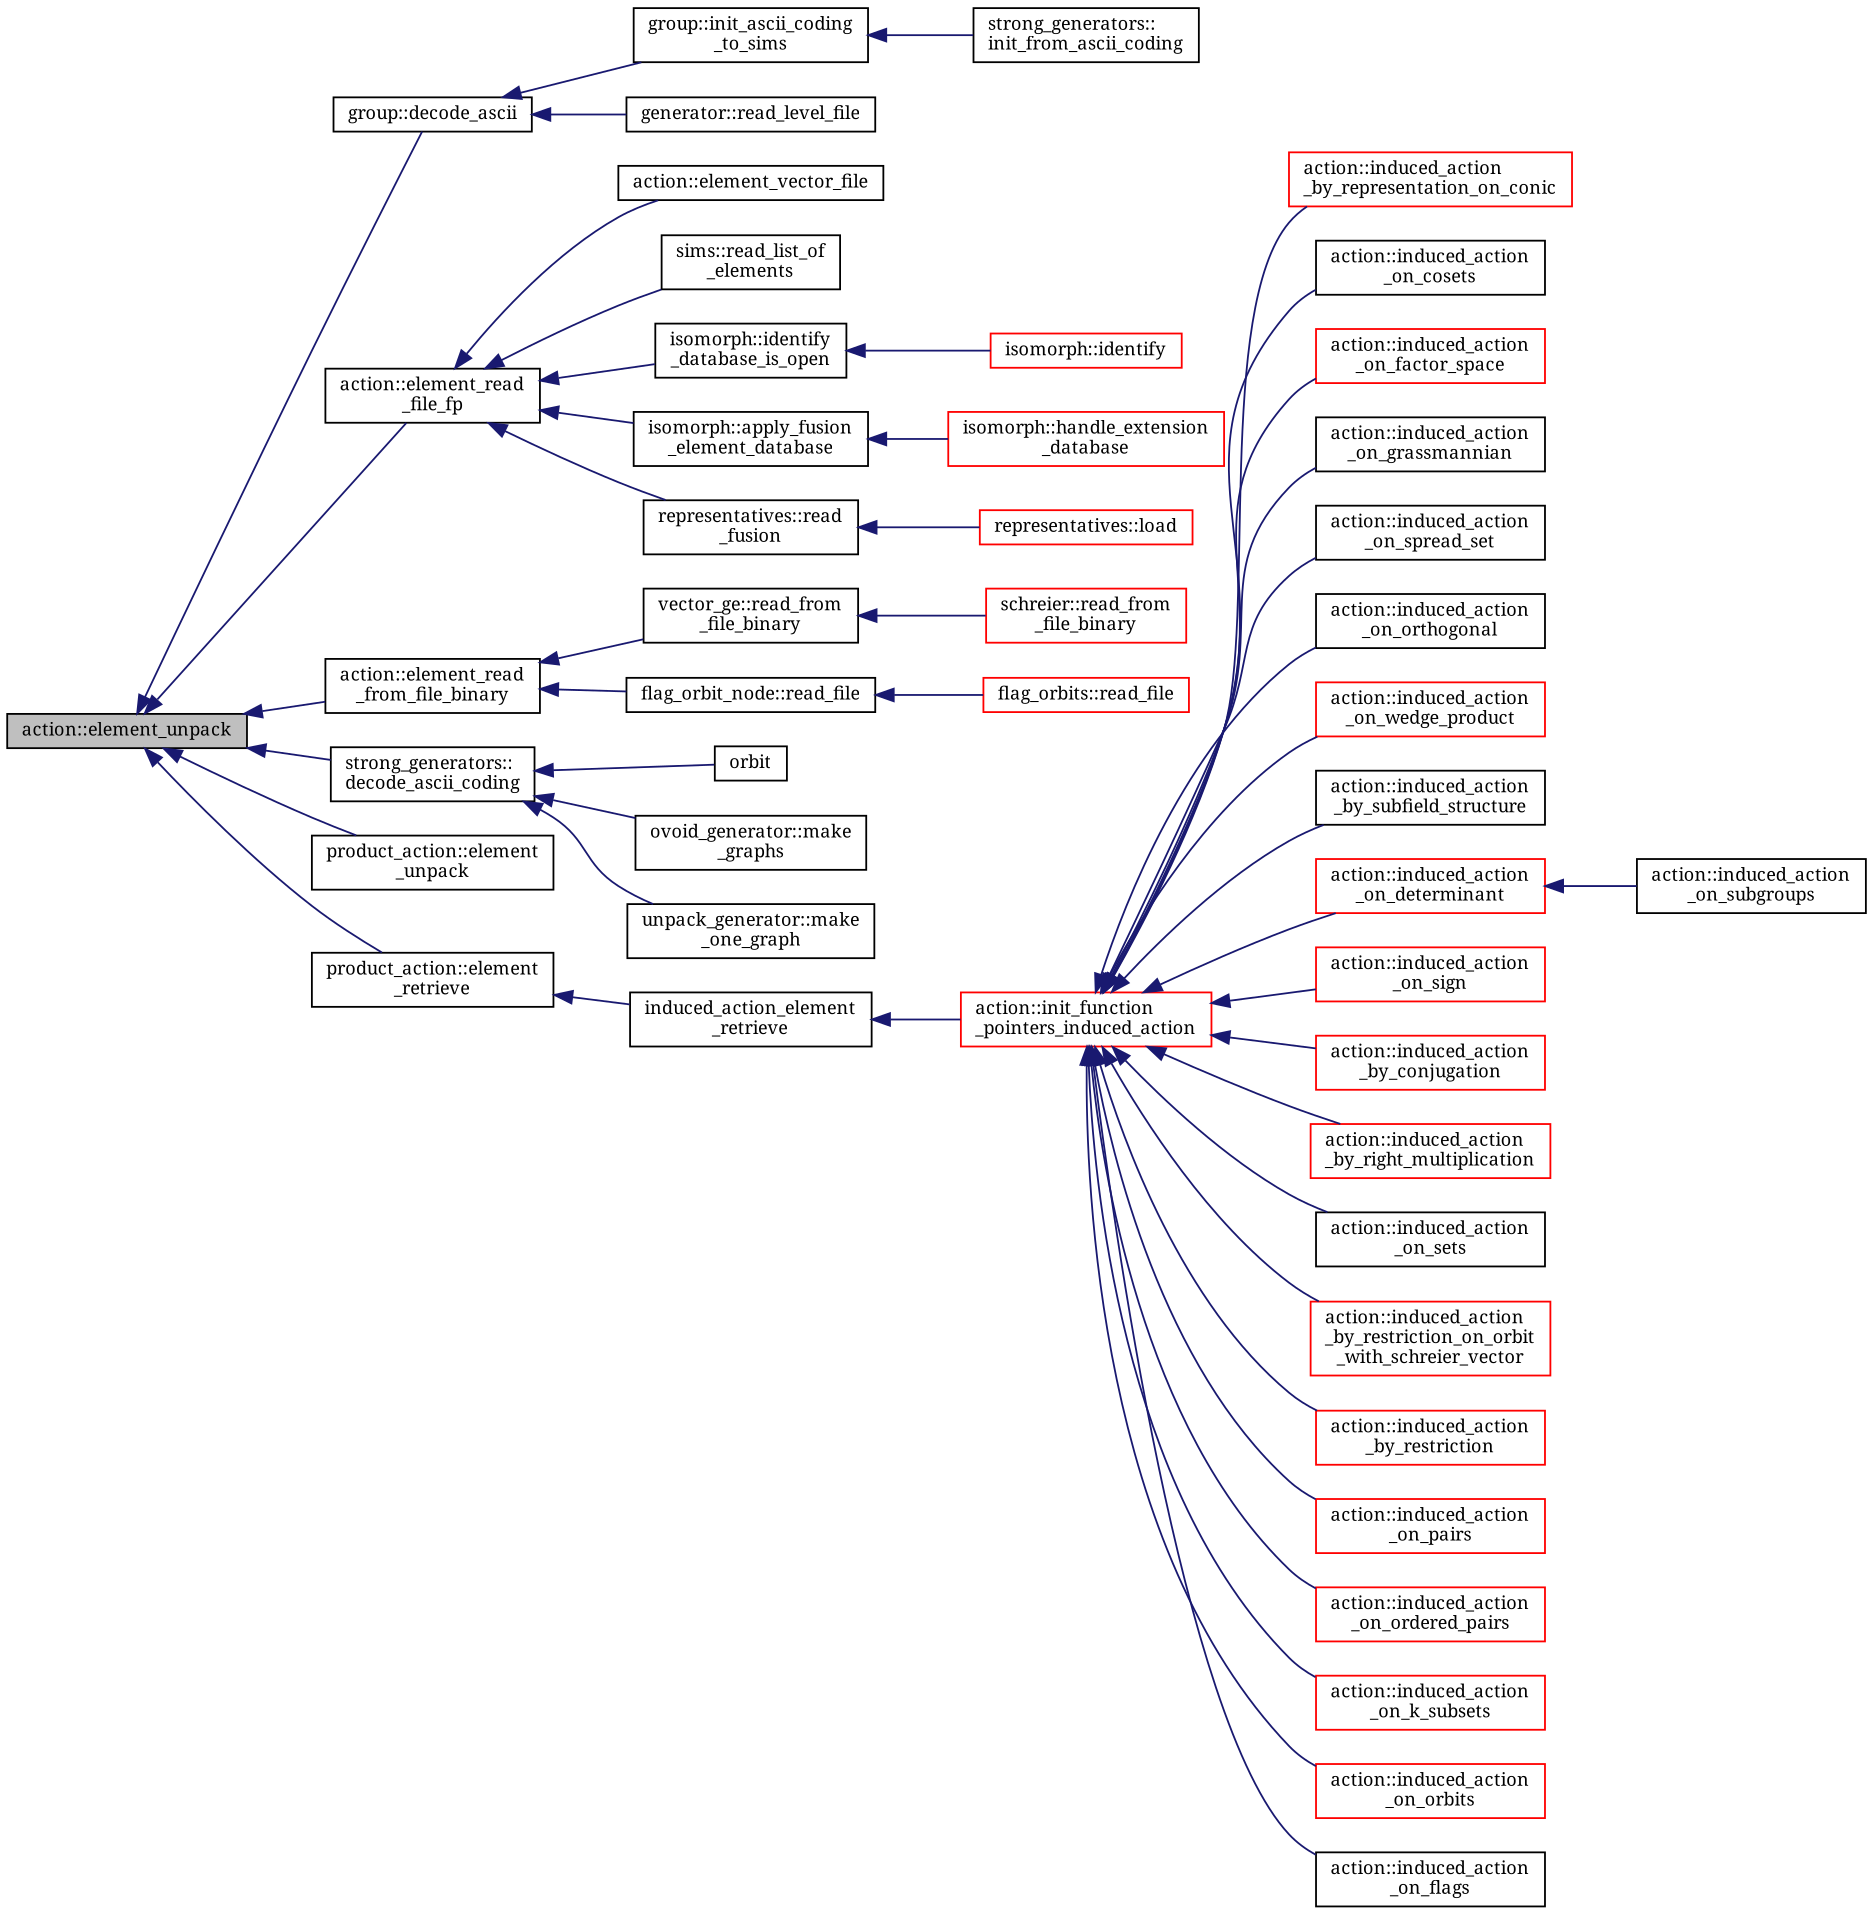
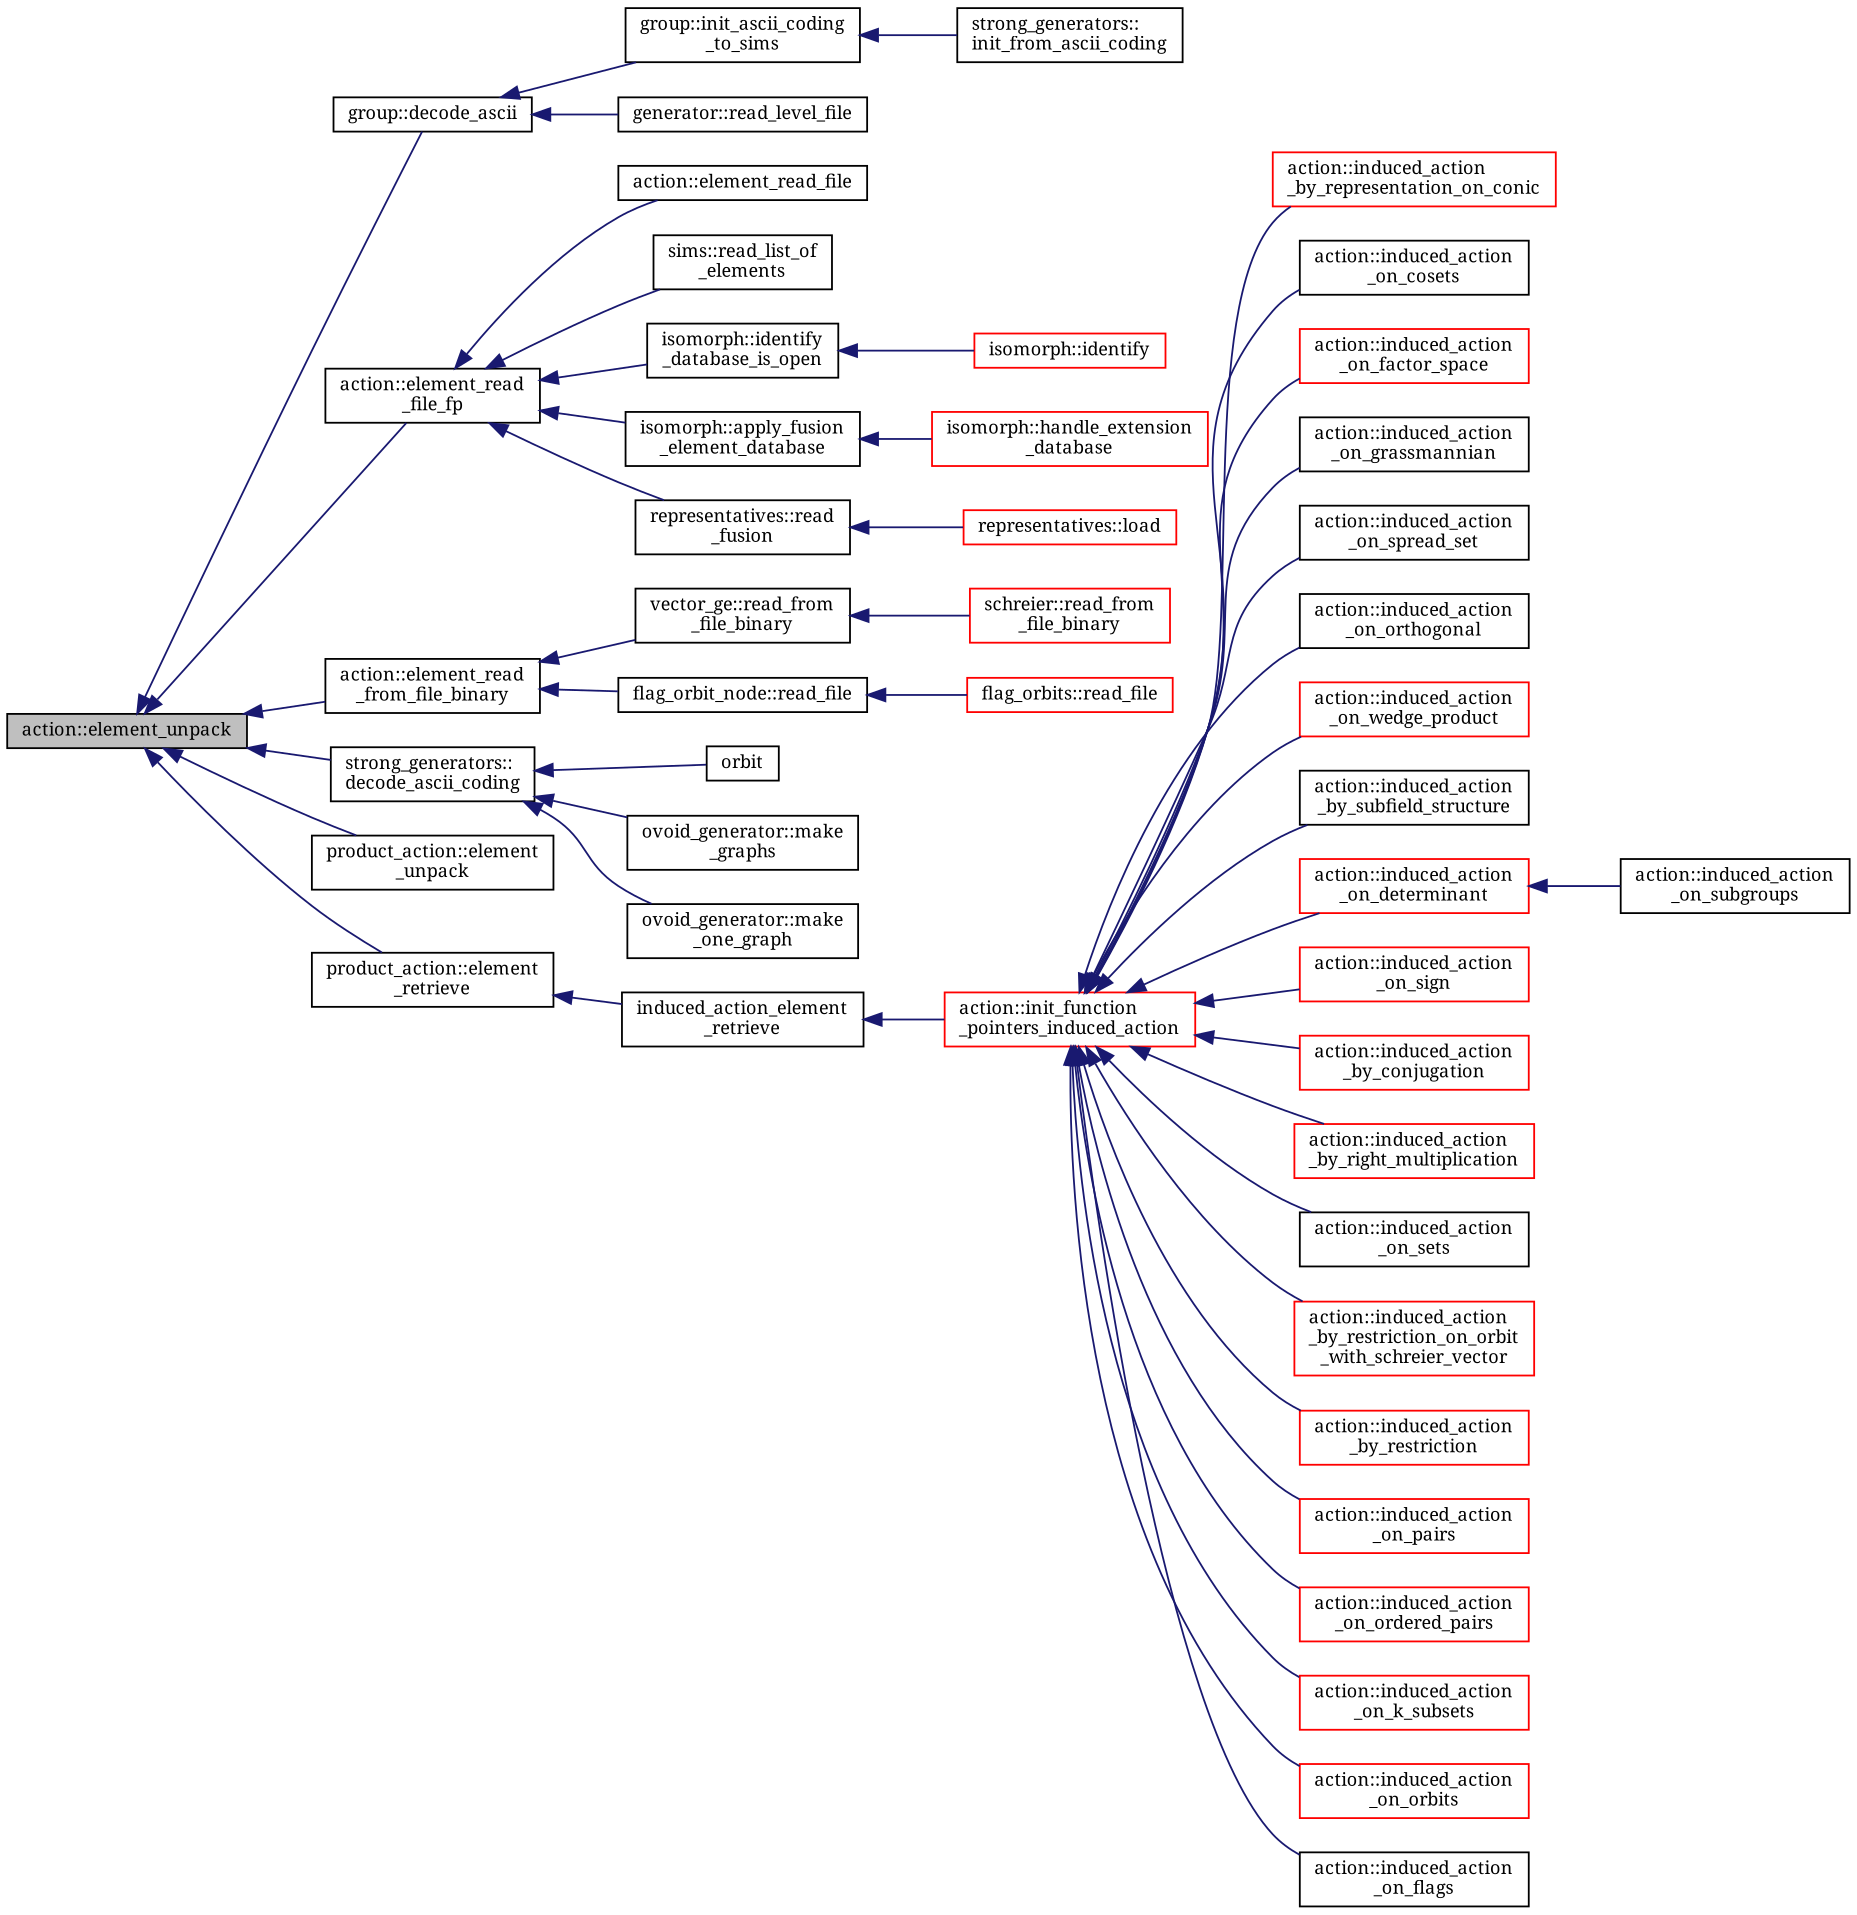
(751, 183) -> (743, 183)
(751, 931) -> (743, 931)
